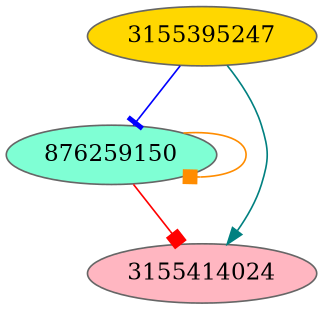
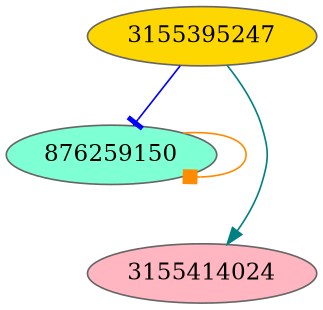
(152, 208) -> none
